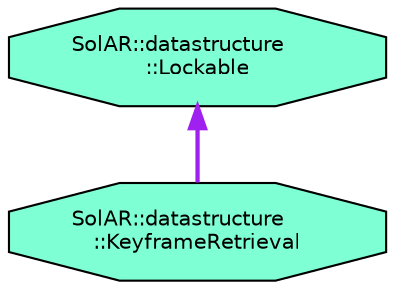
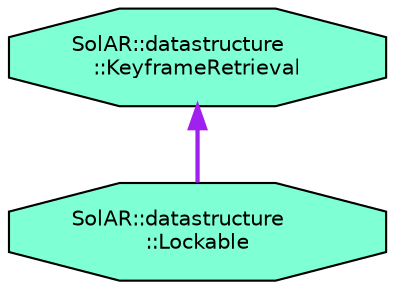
(198, 155) -> (198, 155)
